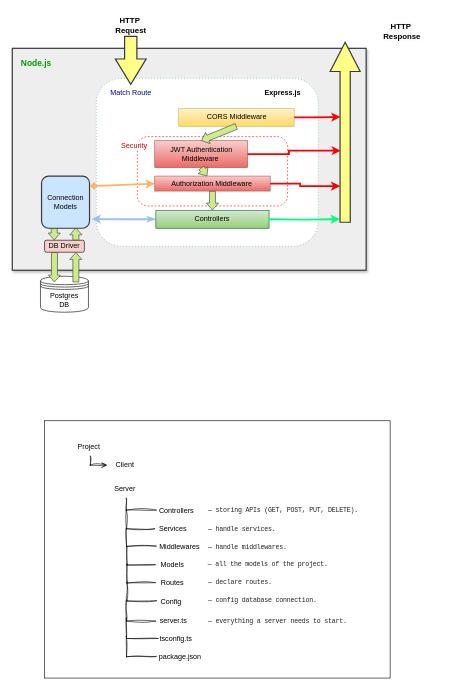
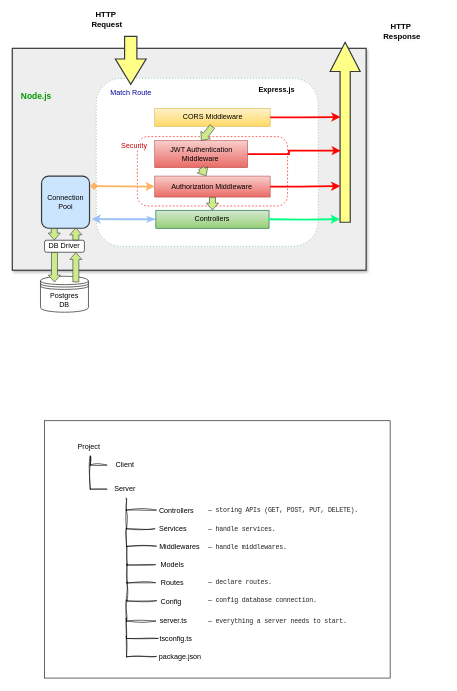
(131, 24) -> (107, 18)
(36, 63) -> (36, 96)
(283, 93) -> (277, 90)
(237, 117) -> (213, 117)
(213, 184) -> (213, 187)
(66, 203) -> (66, 203)
(65, 246) -> (65, 246)
(102, 465) -> (103, 465)
none -> (90, 486)
(268, 565) -> none
